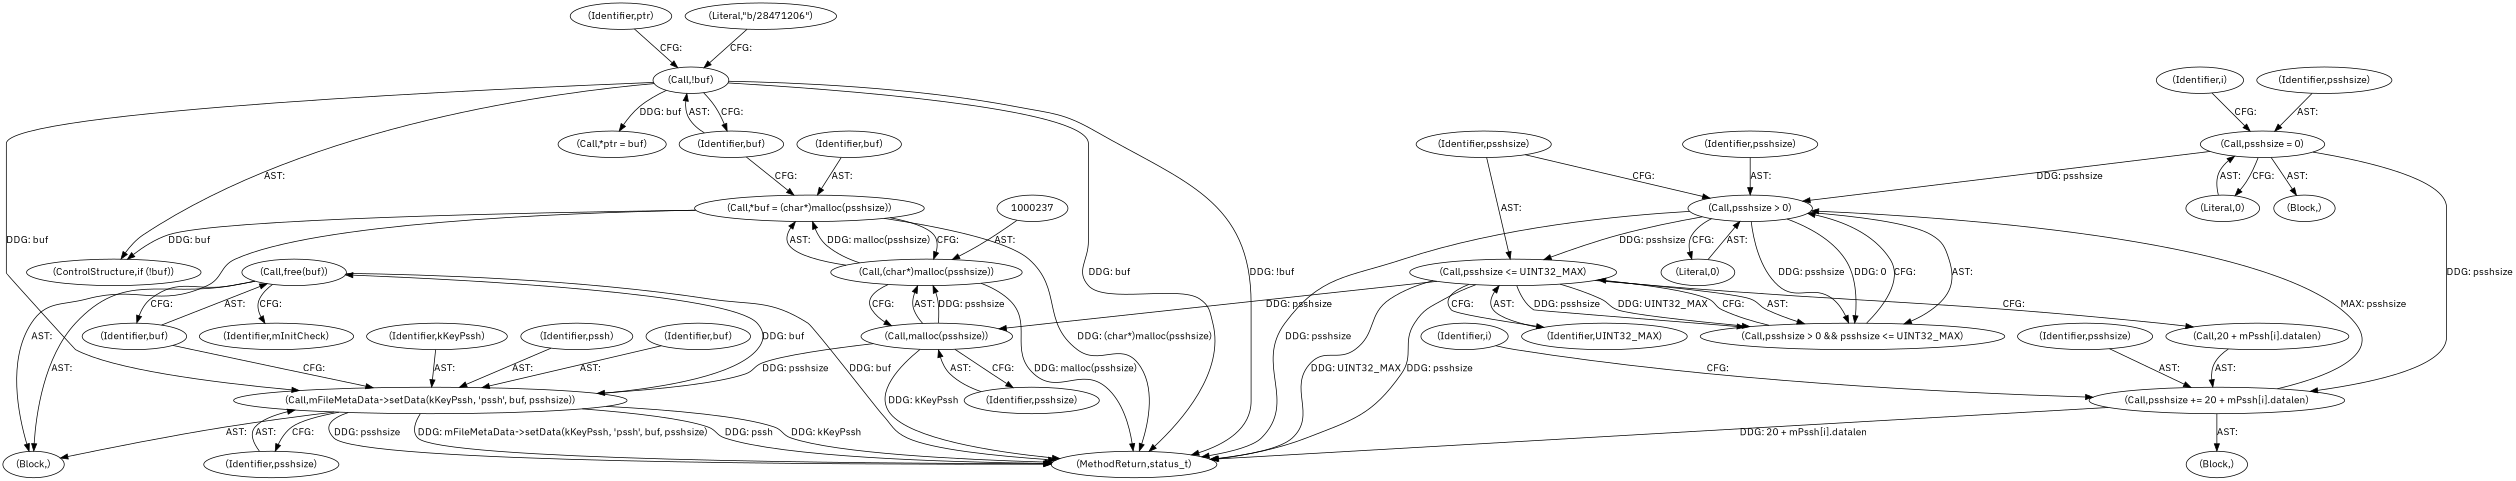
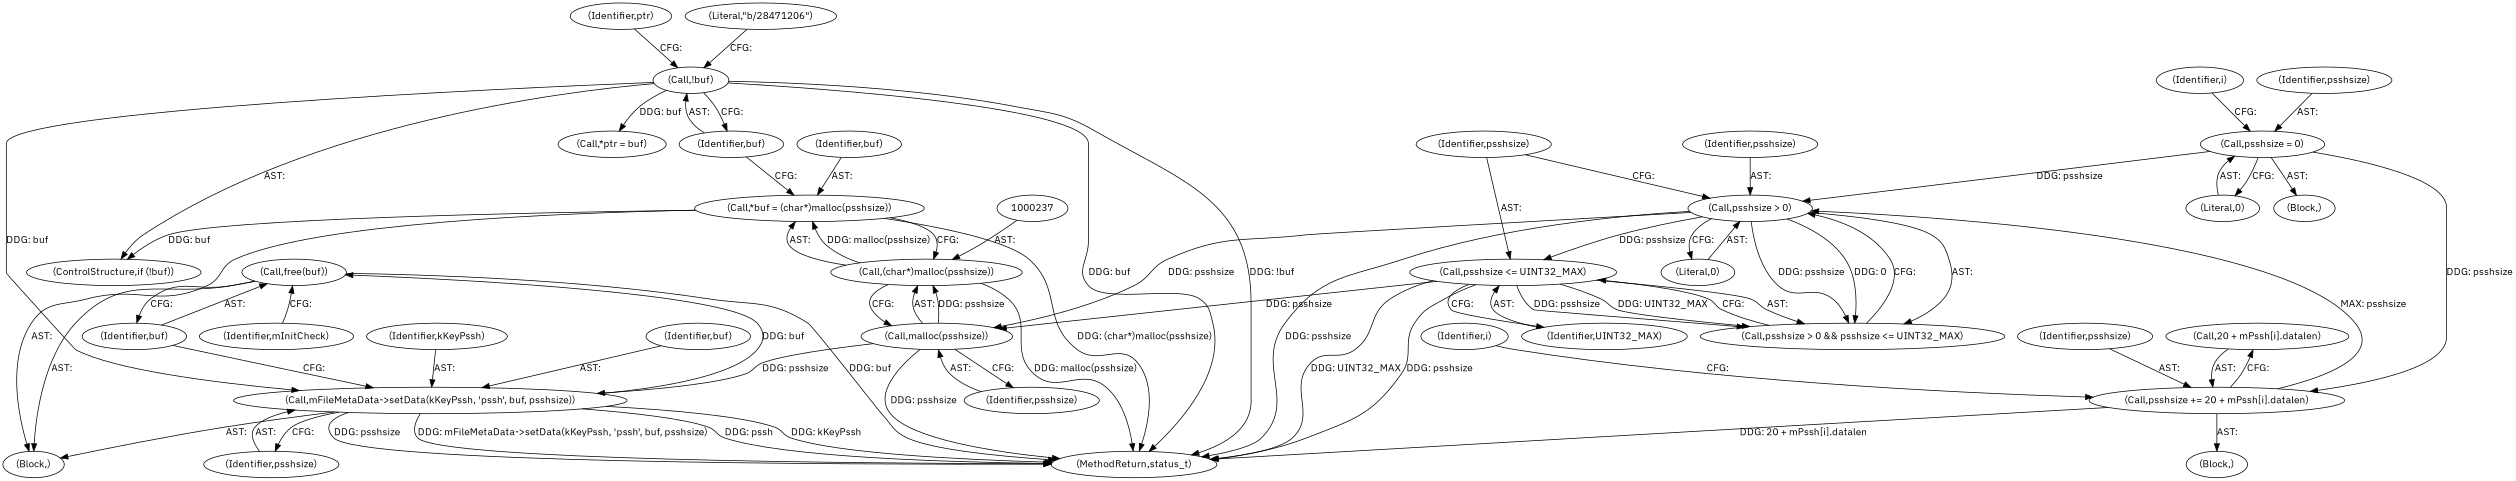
none -> (1337, 233)
(260, 299) -> (288, 308)
(1890, 302) -> (2242, 373)
(577, 336) -> none
(924, 400) -> (924, 400)
